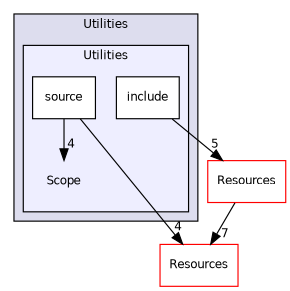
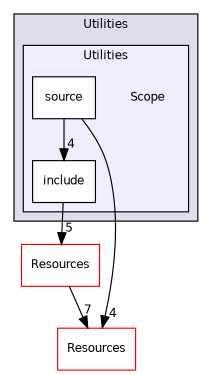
(64, 134) -> (64, 134)
